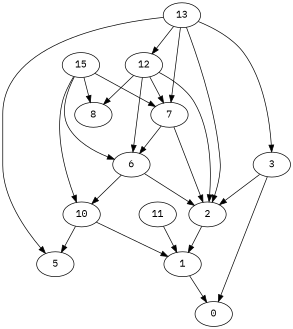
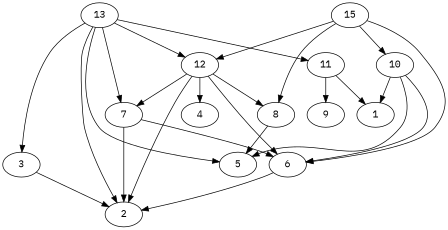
none -> (209, 39)
(126, 90) -> (278, 39)
none -> (200, 115)
none -> (326, 115)
none -> (257, 140)
(109, 187) -> (407, 138)
(197, 236) -> none
(214, 314) -> none
